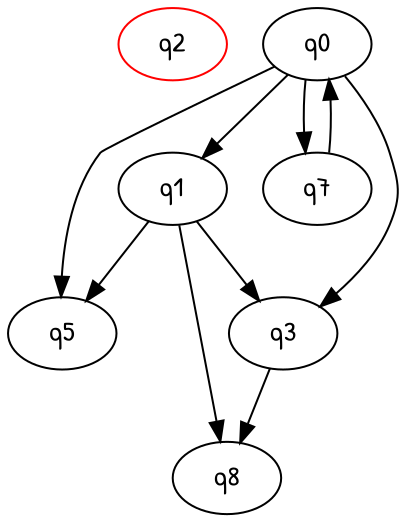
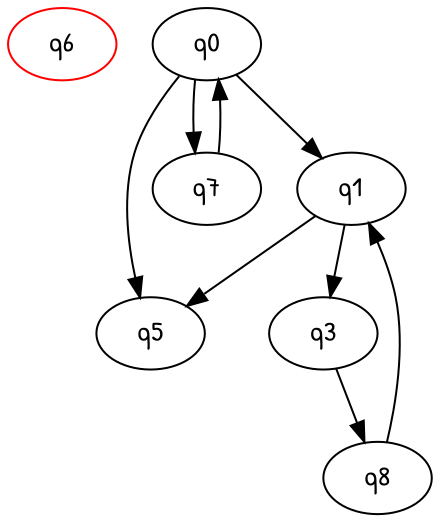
(173, 44) -> (62, 44)
(398, 188) -> none
(198, 323) -> (400, 341)
